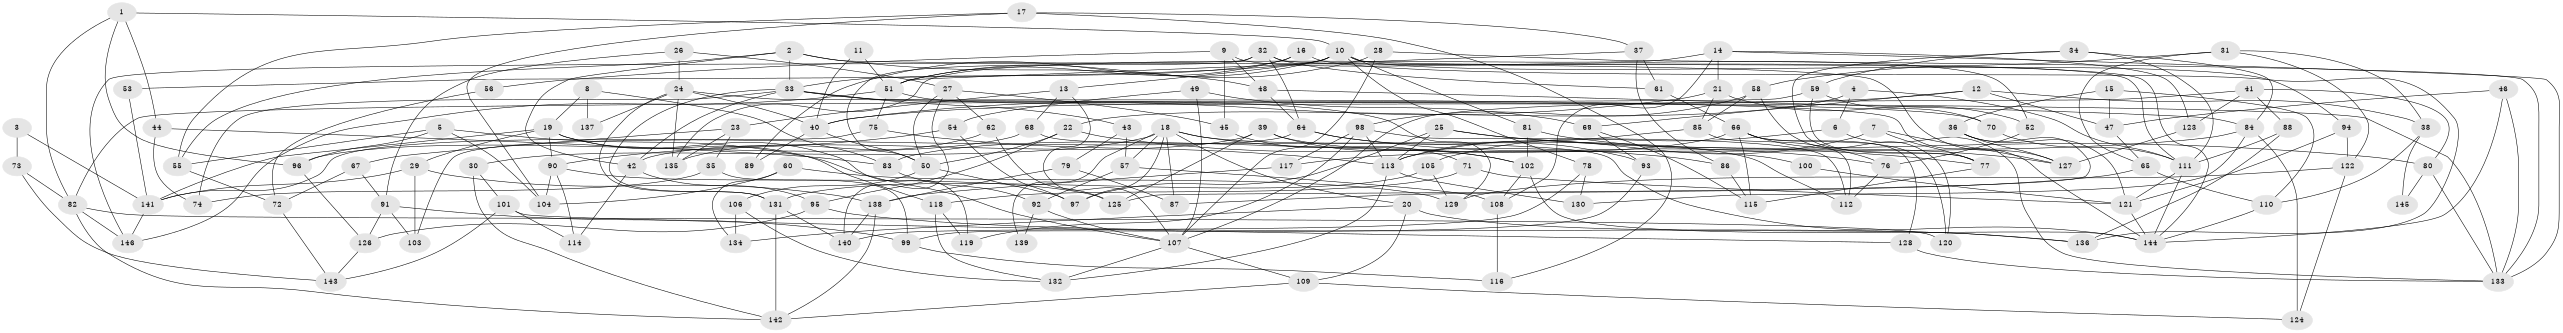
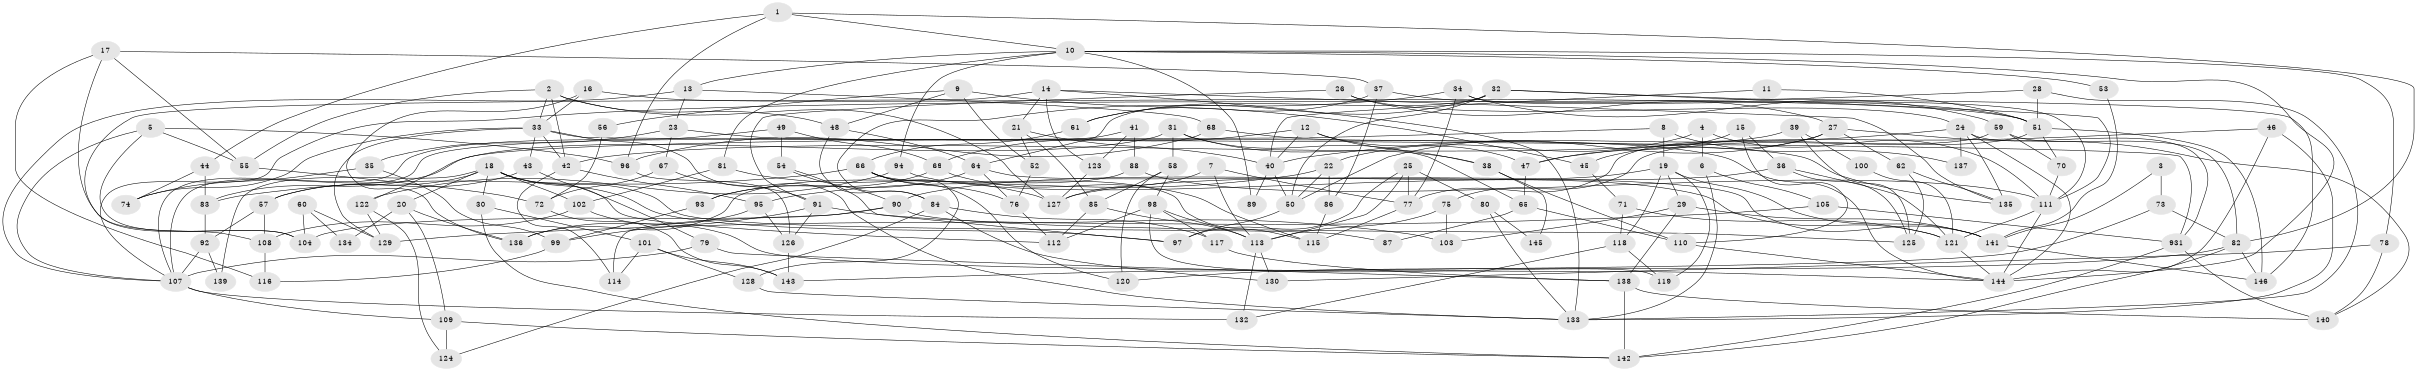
(2373, 95) -> none
(1393, 151) -> none
(1121, 184) -> (440, 258)
(736, 205) -> none
(776, 205) -> (2177, 243)
